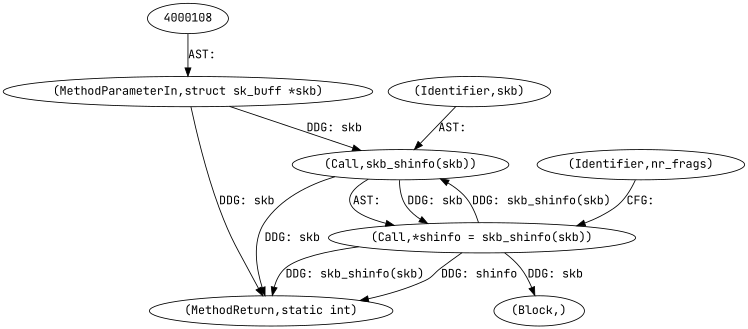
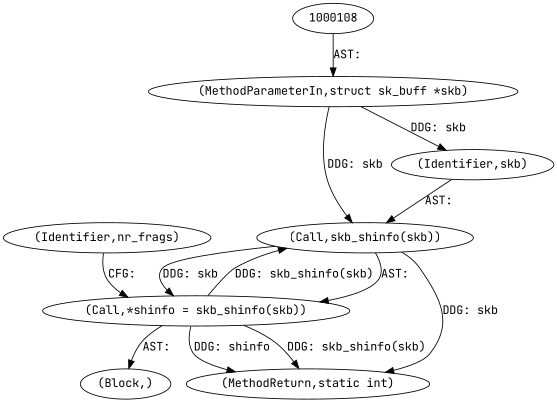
(188, 18) -> (333, 18)
(217, 201) -> (400, 127)
(556, 274) -> (160, 347)
